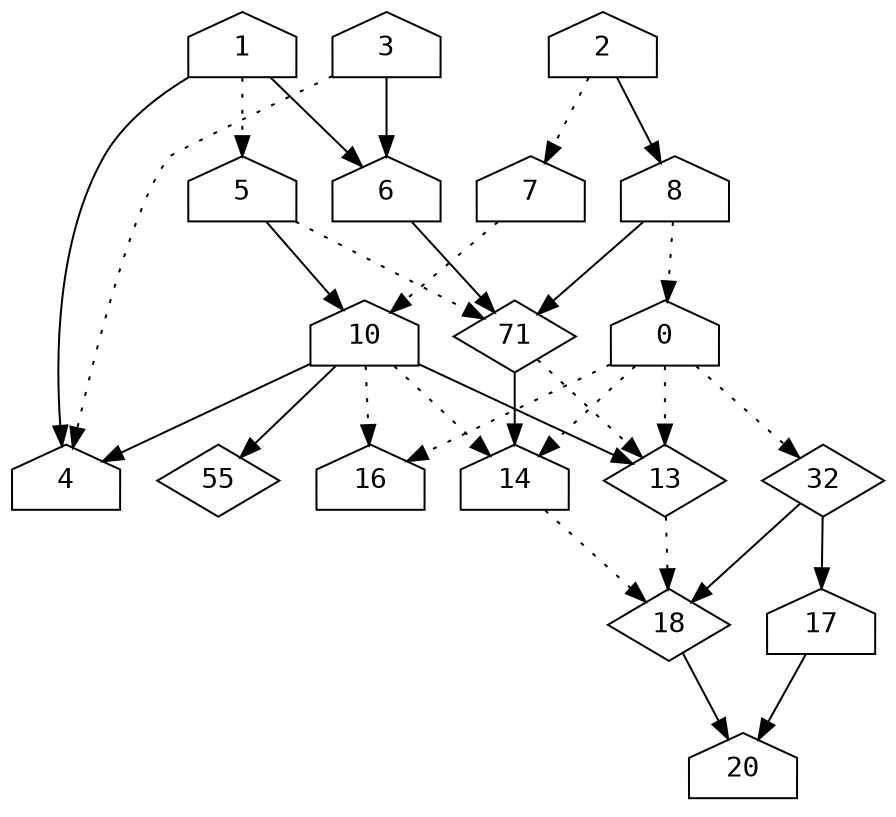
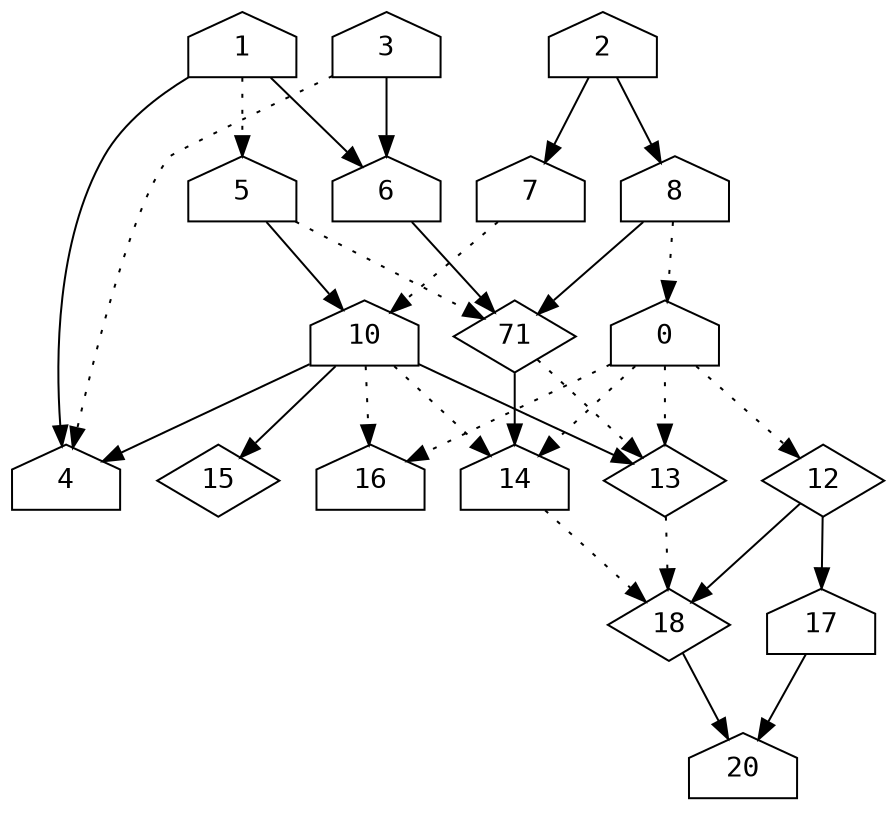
(571, 111) -> (571, 111)
(218, 481) -> (218, 481)
(823, 481) -> (823, 481)
